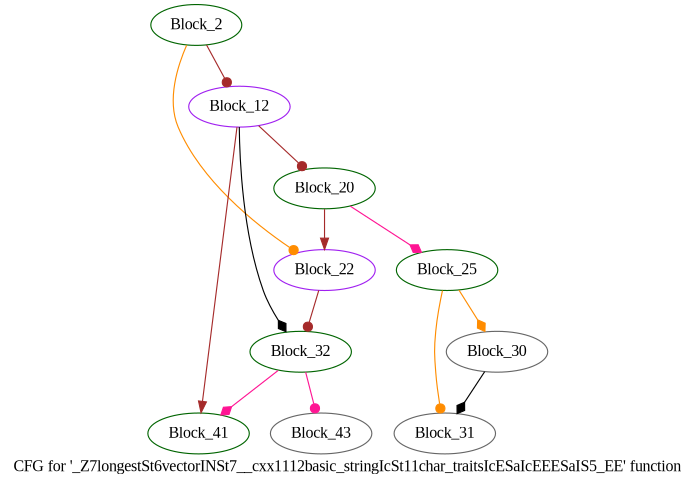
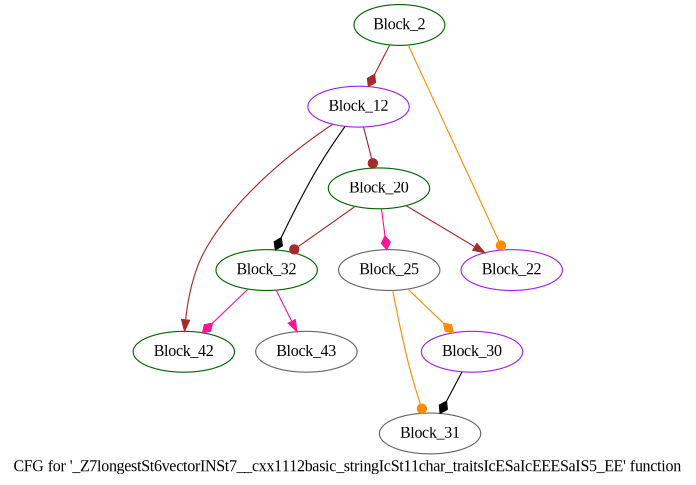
(216, 62) -> (382, 60)
(447, 270) -> (389, 270)
(314, 306) -> (327, 227)
(497, 352) -> (472, 352)
(310, 388) -> (284, 306)
(199, 433) -> (184, 352)
